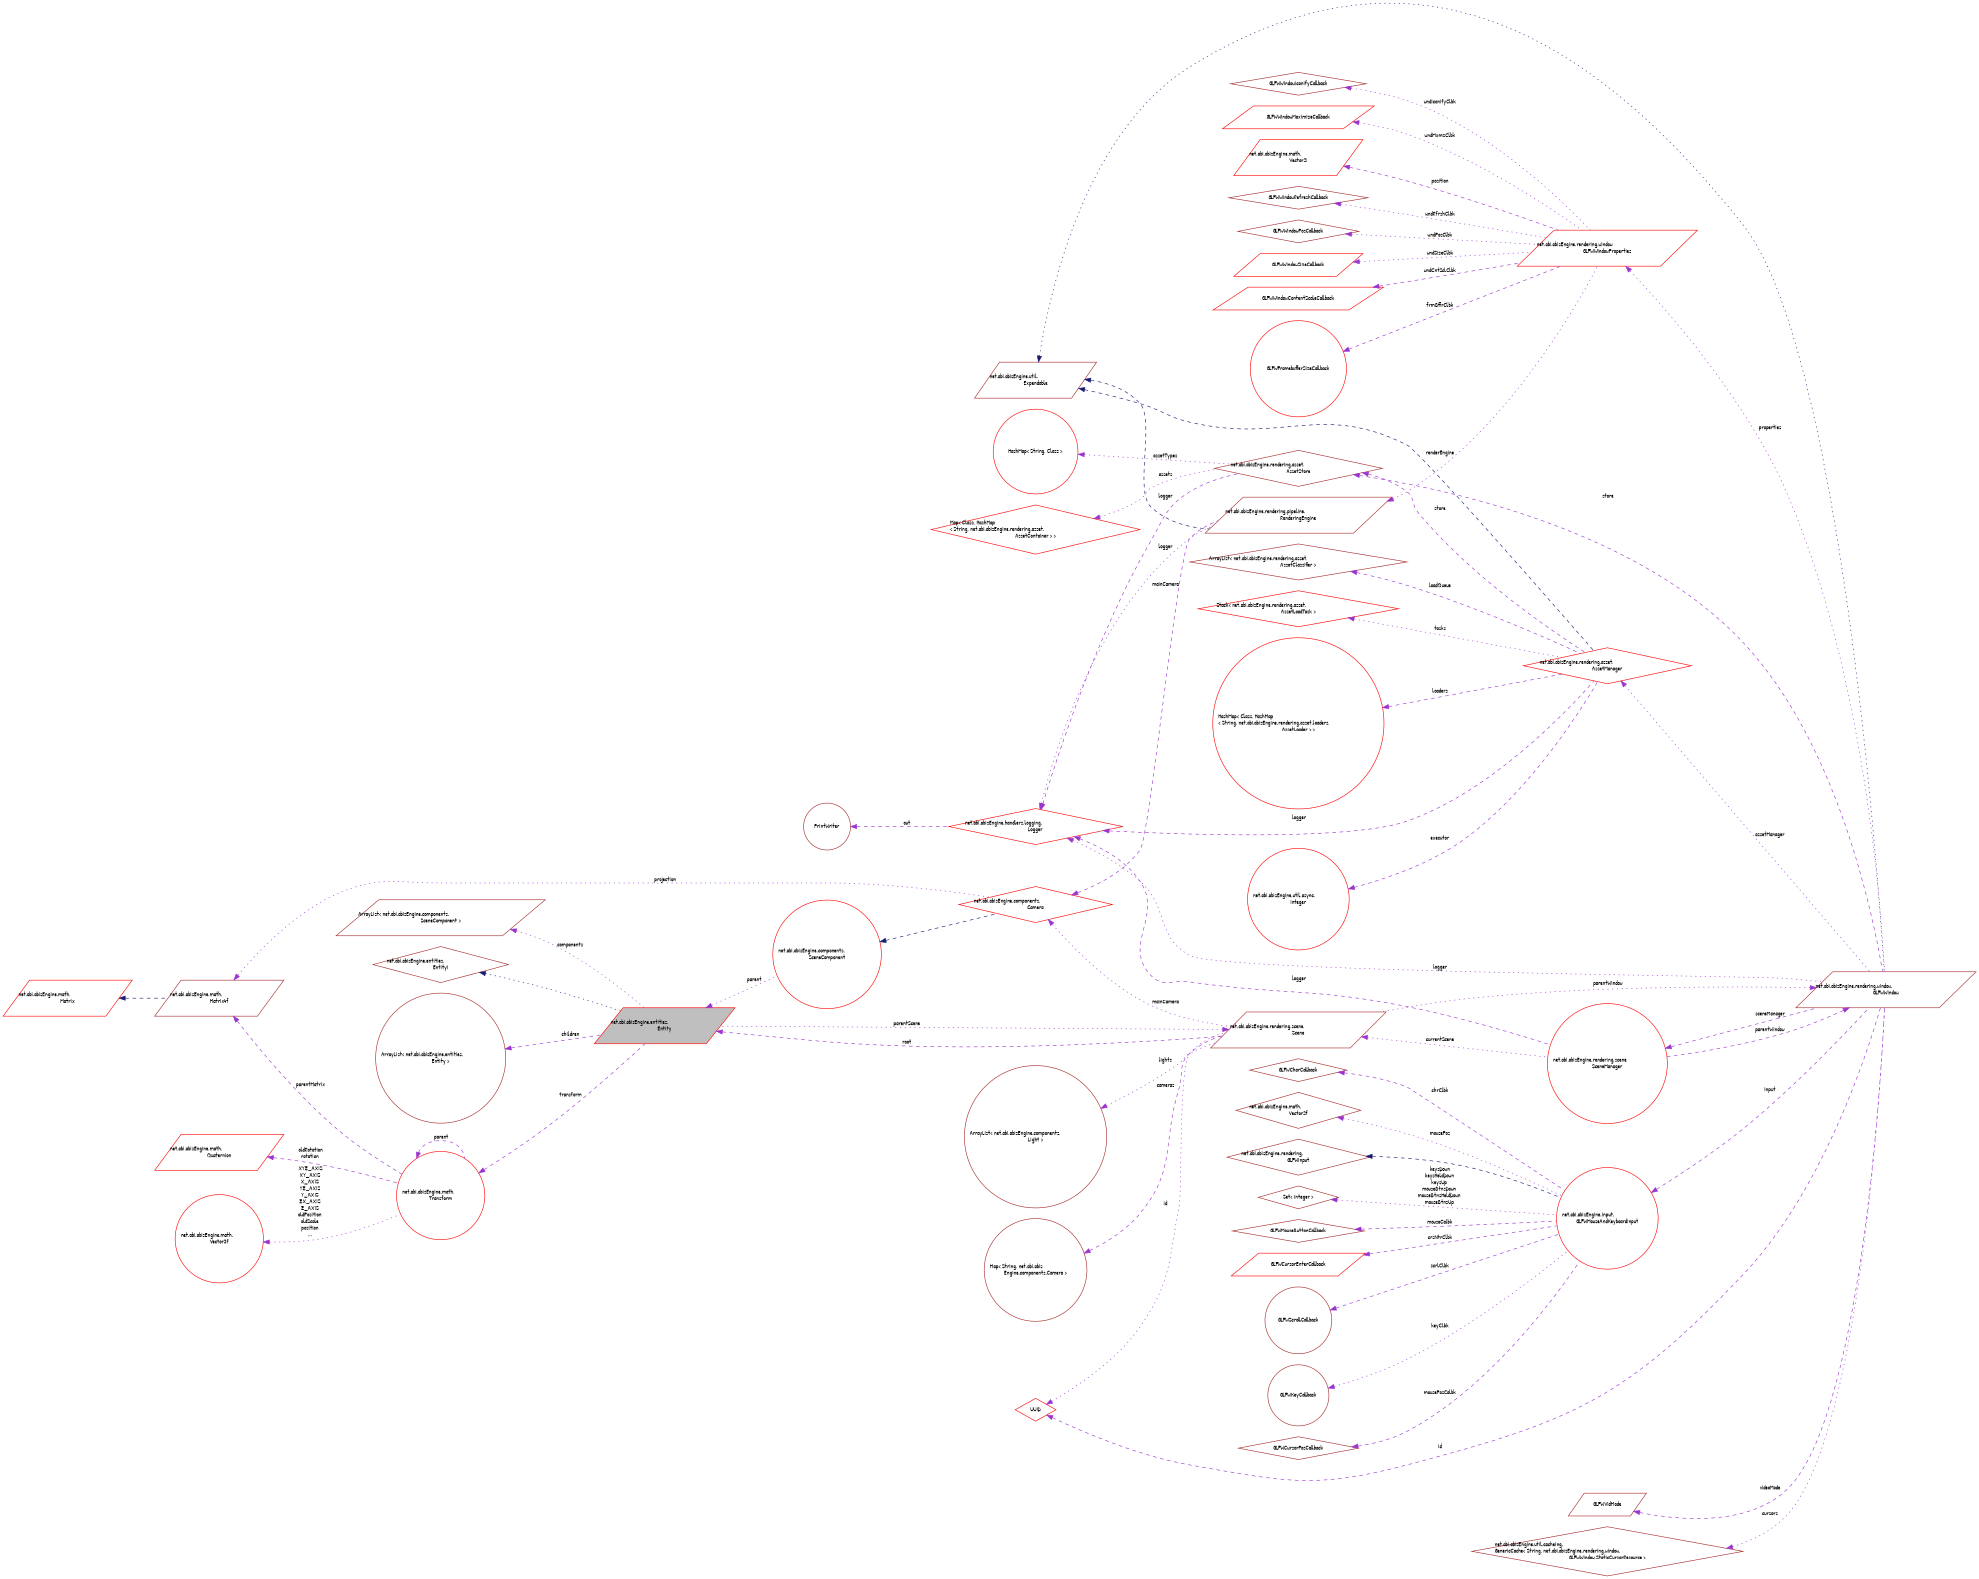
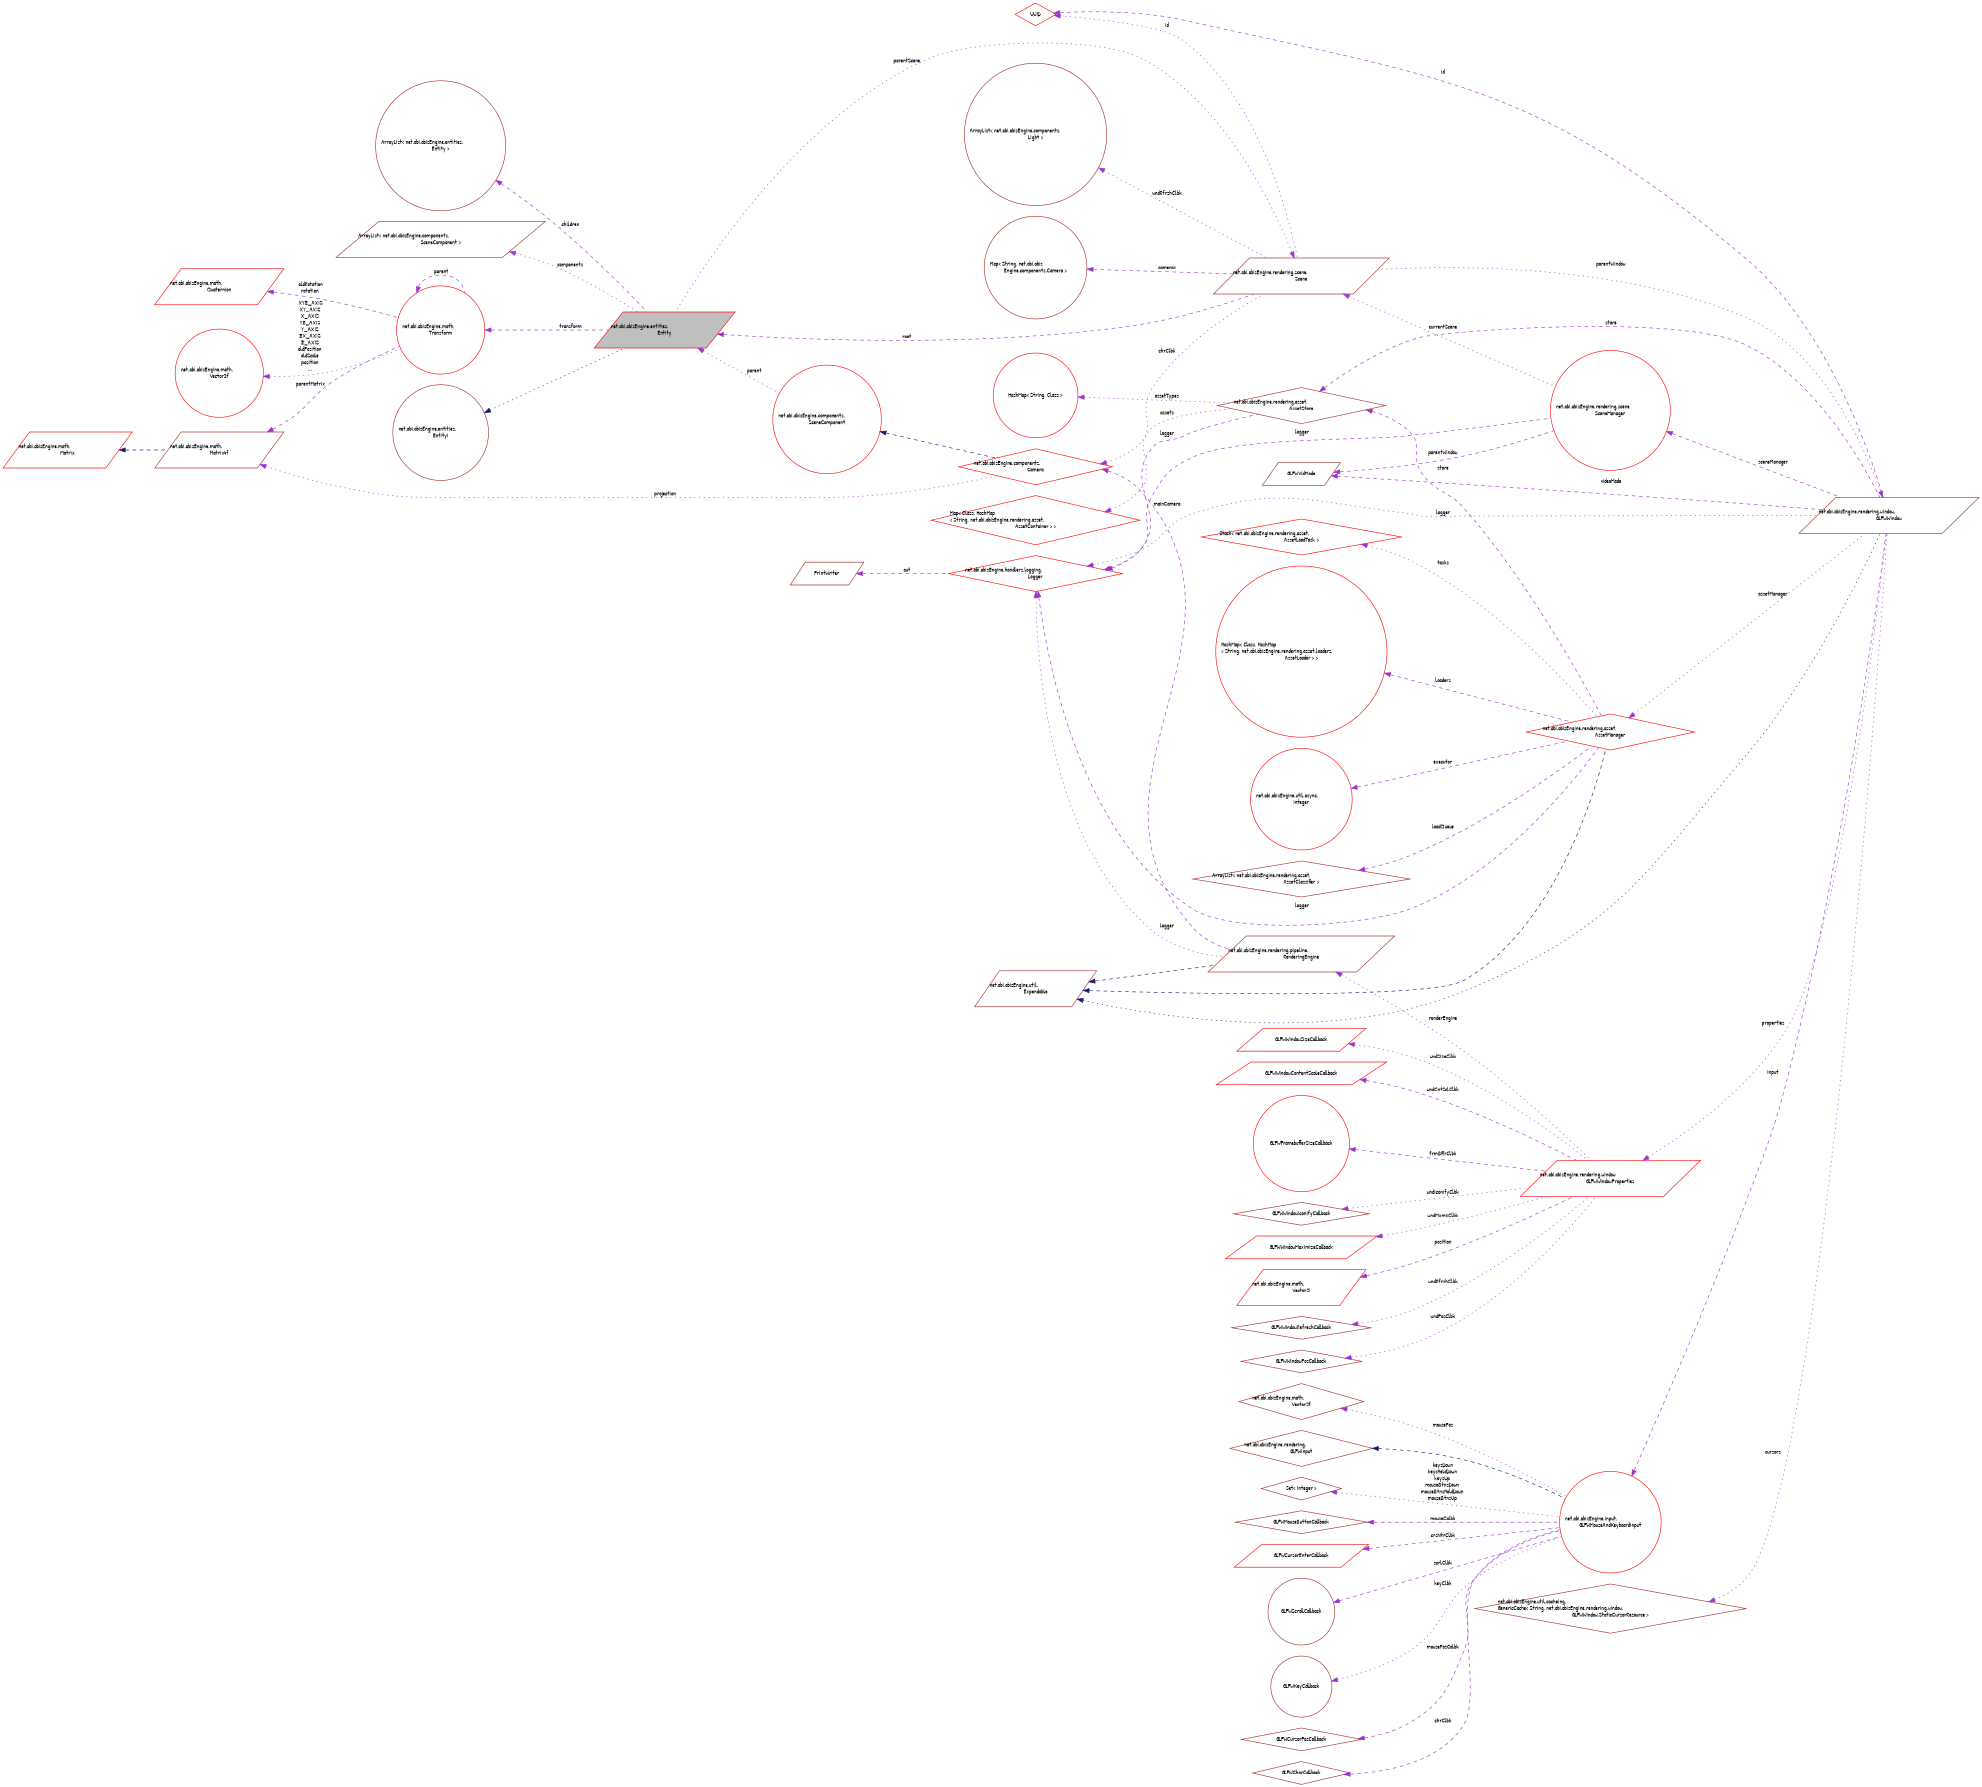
(827, 827) -> (827, 574)
(441, 965) -> (441, 433)
(1165, 1002) -> (1166, 351)
(1757, 1040) -> (1449, 459)
(1165, 1060) -> (1166, 194)
